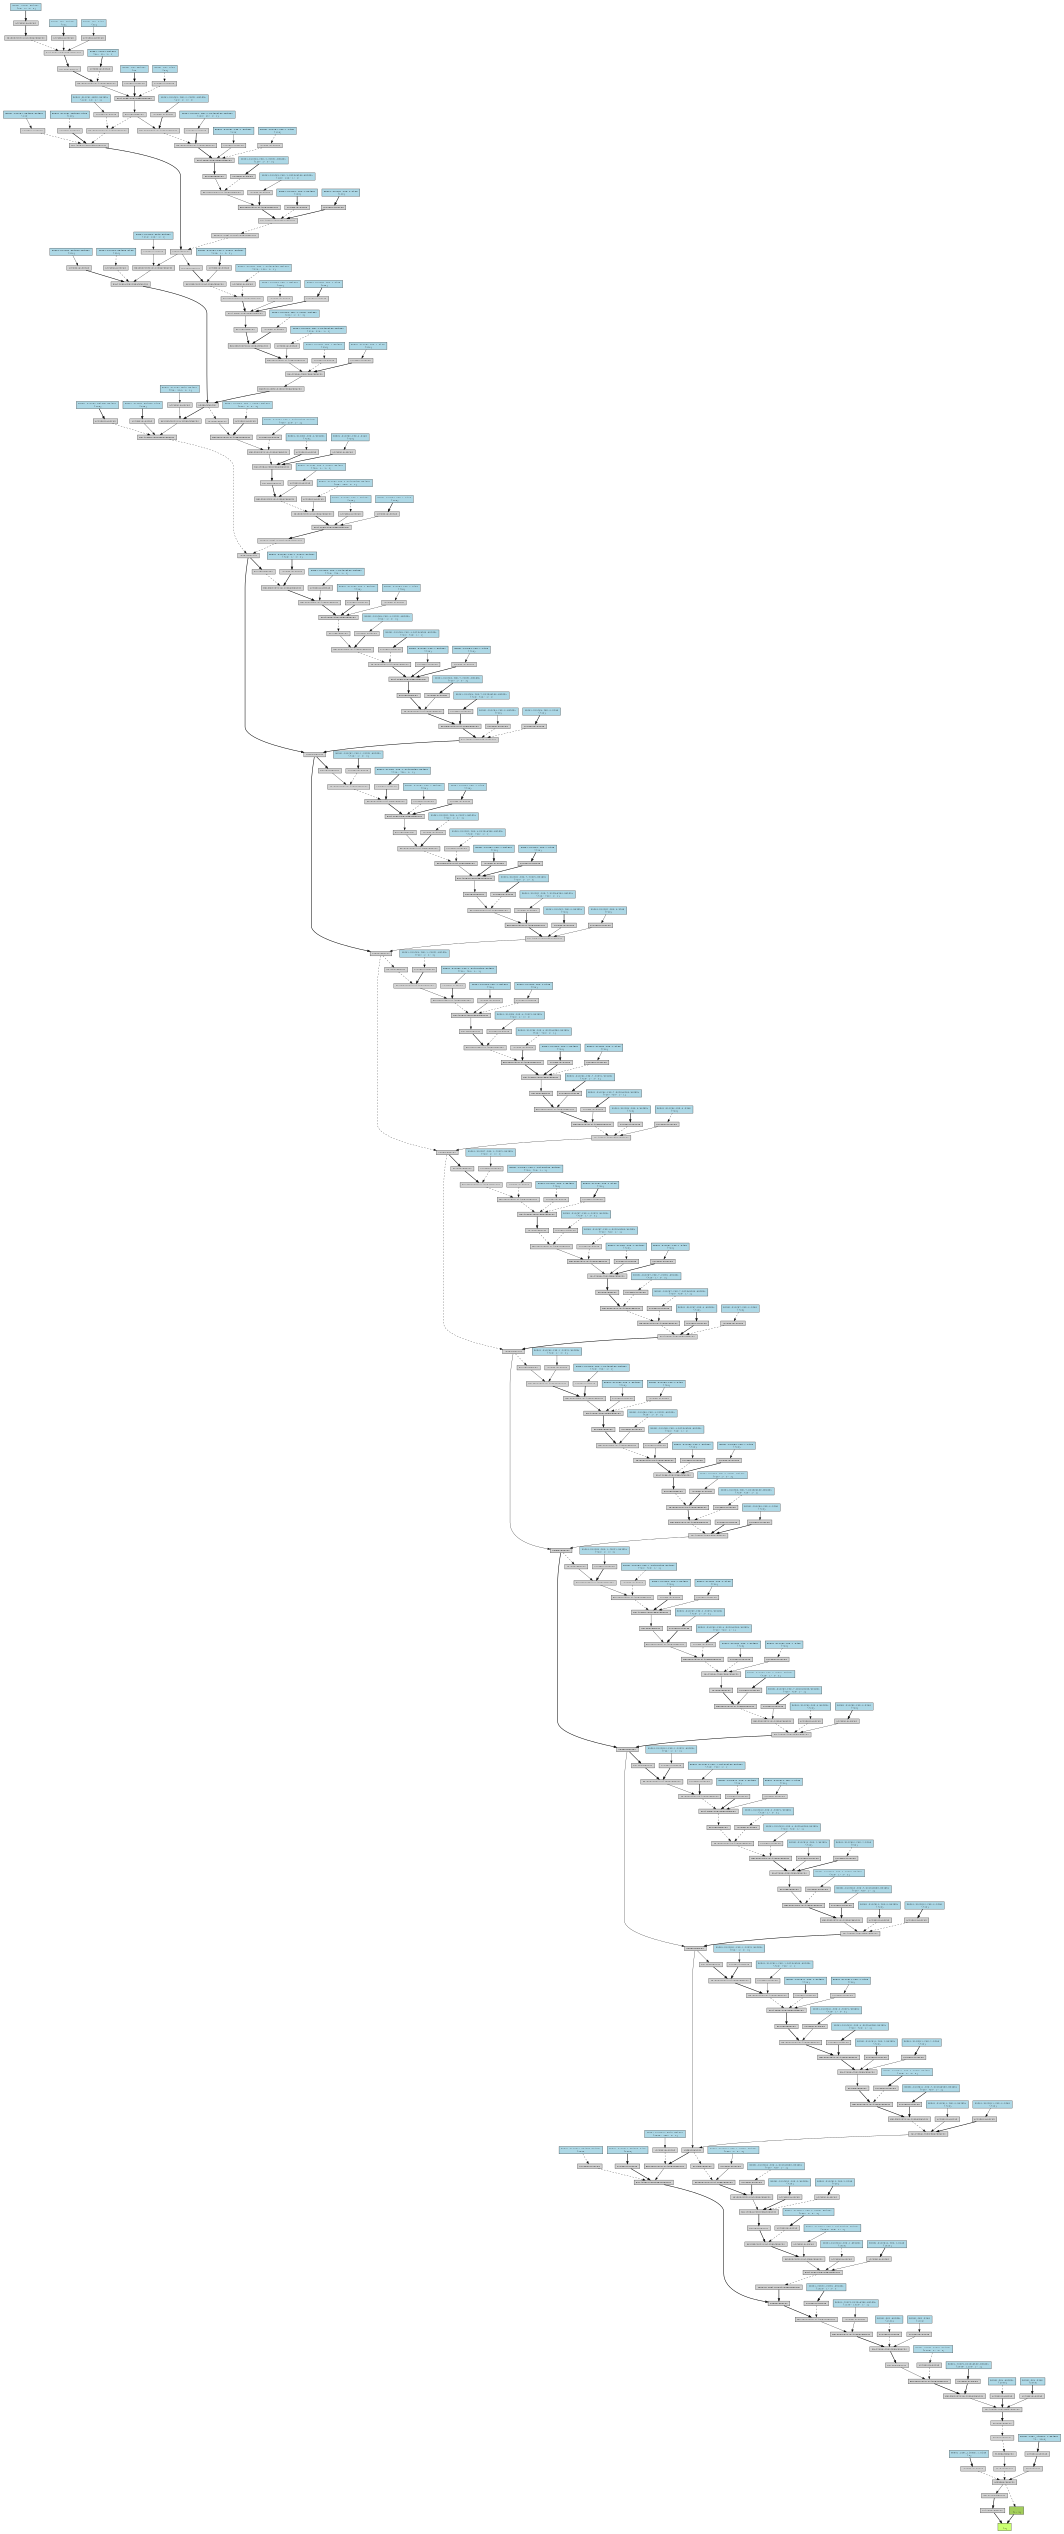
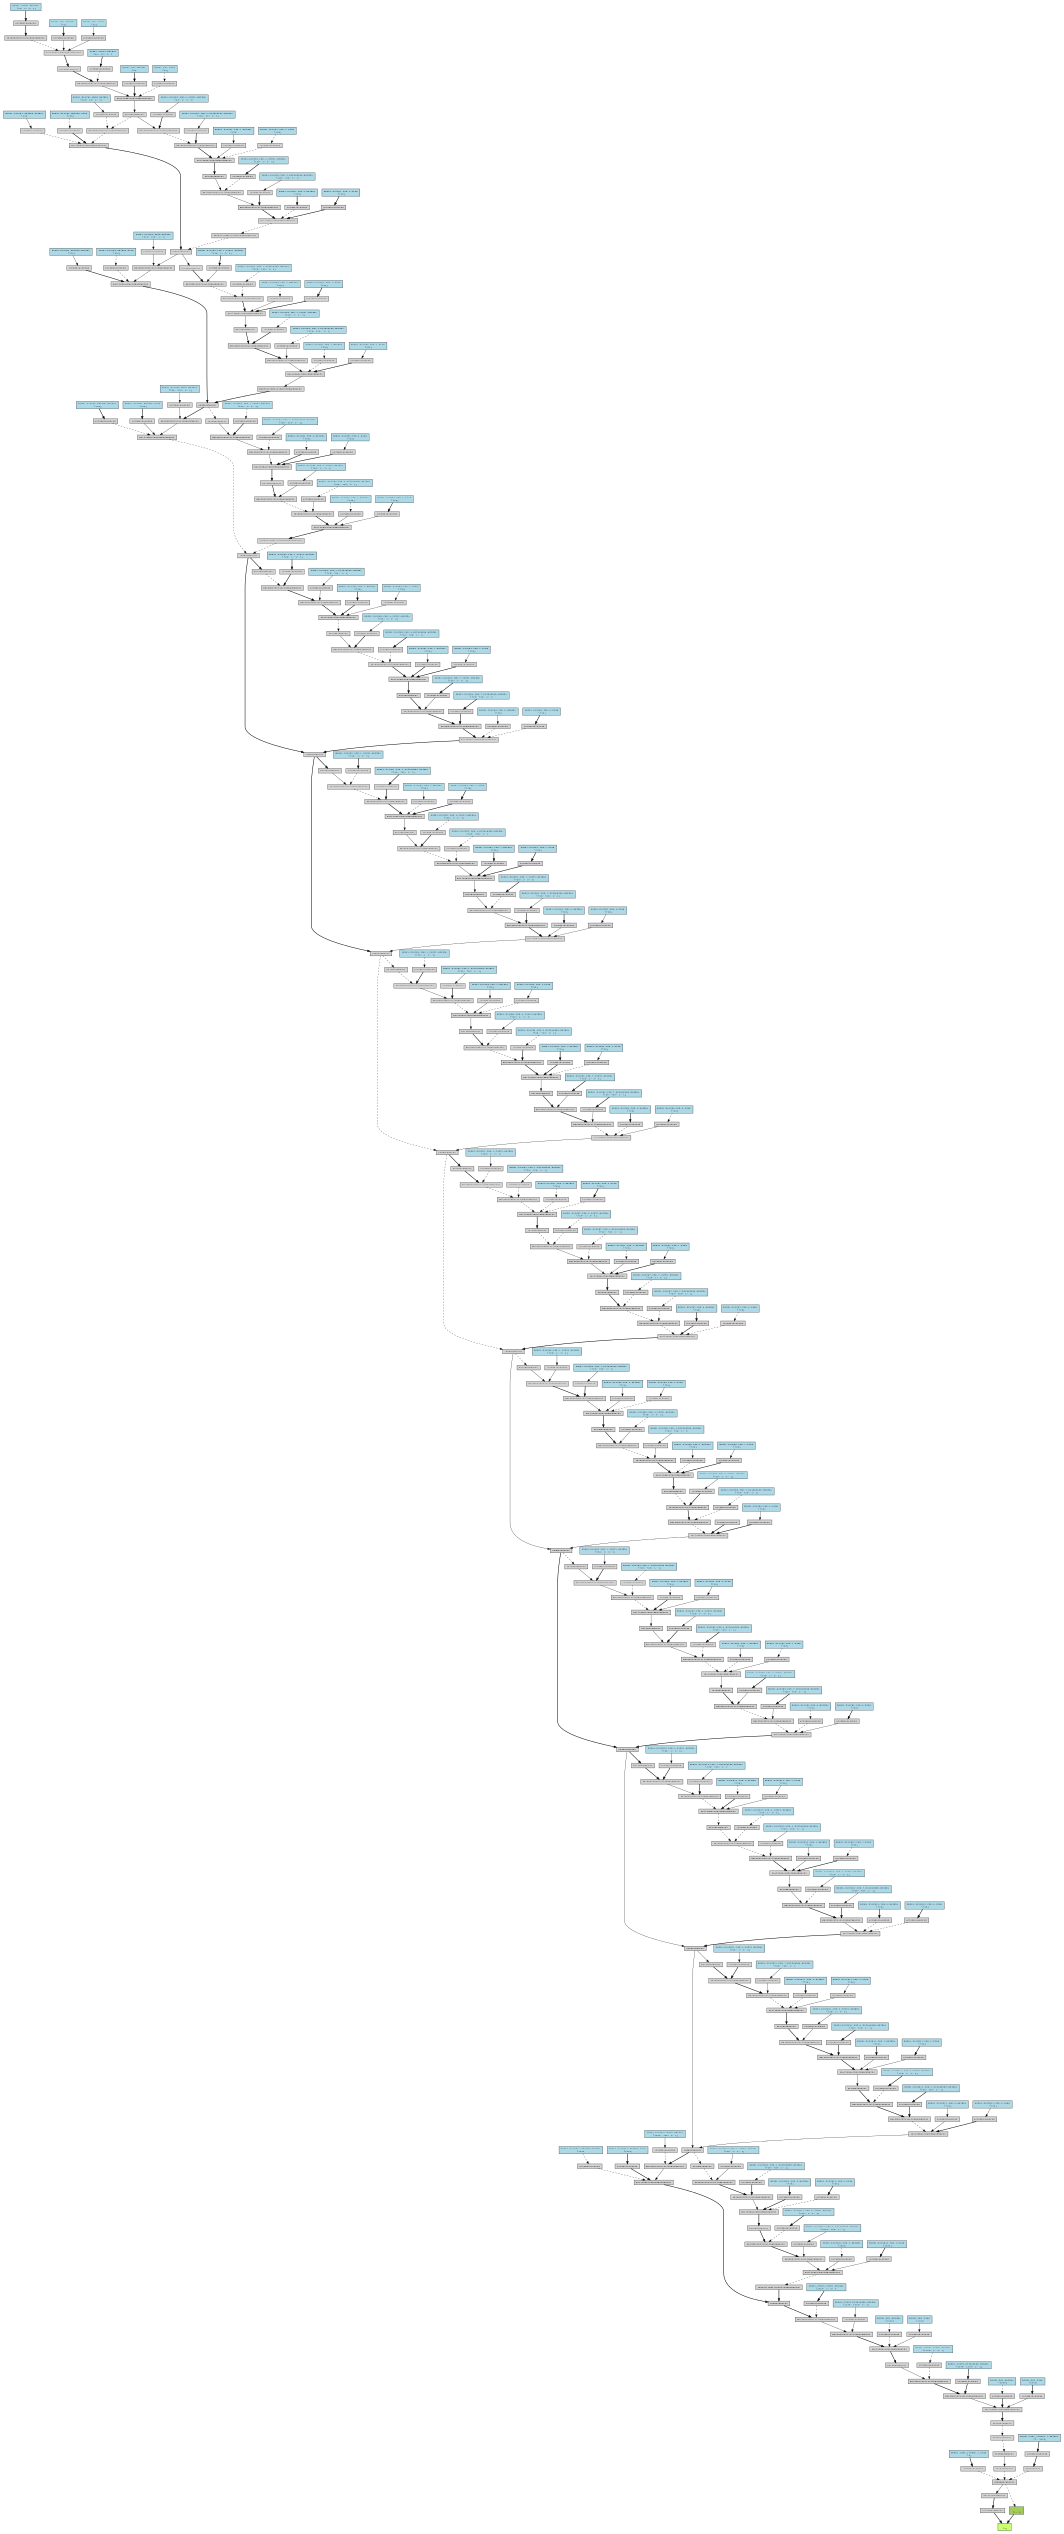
(1020, 2475) -> (1020, 2475)
